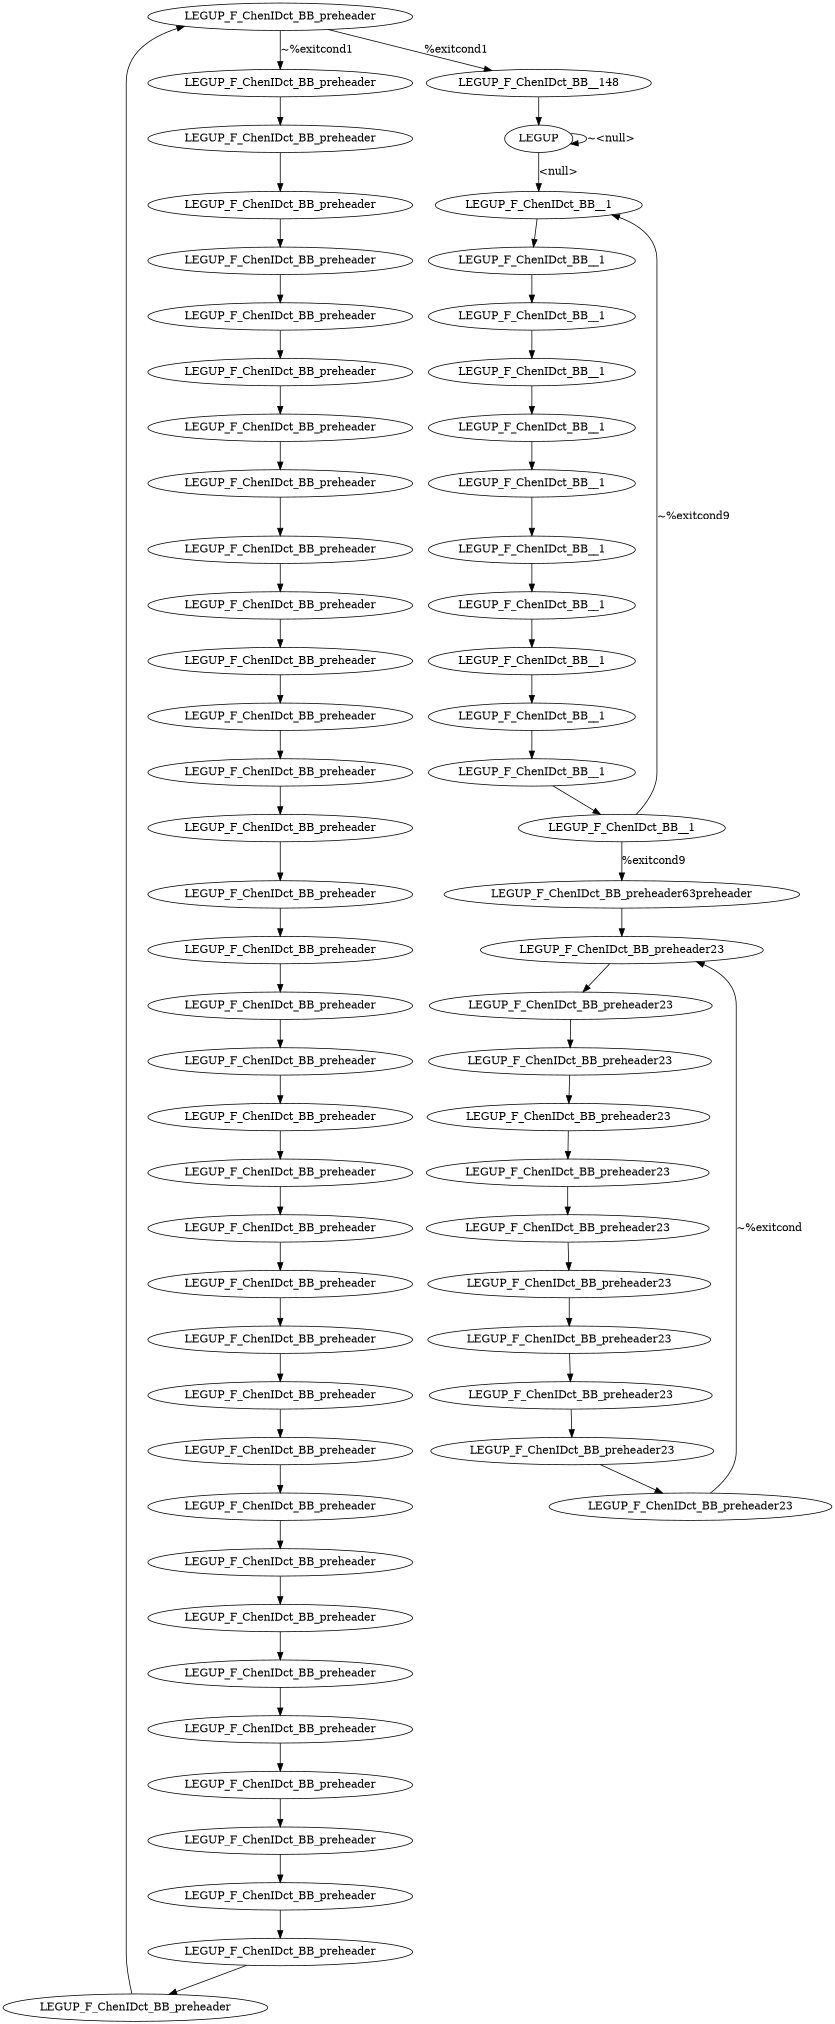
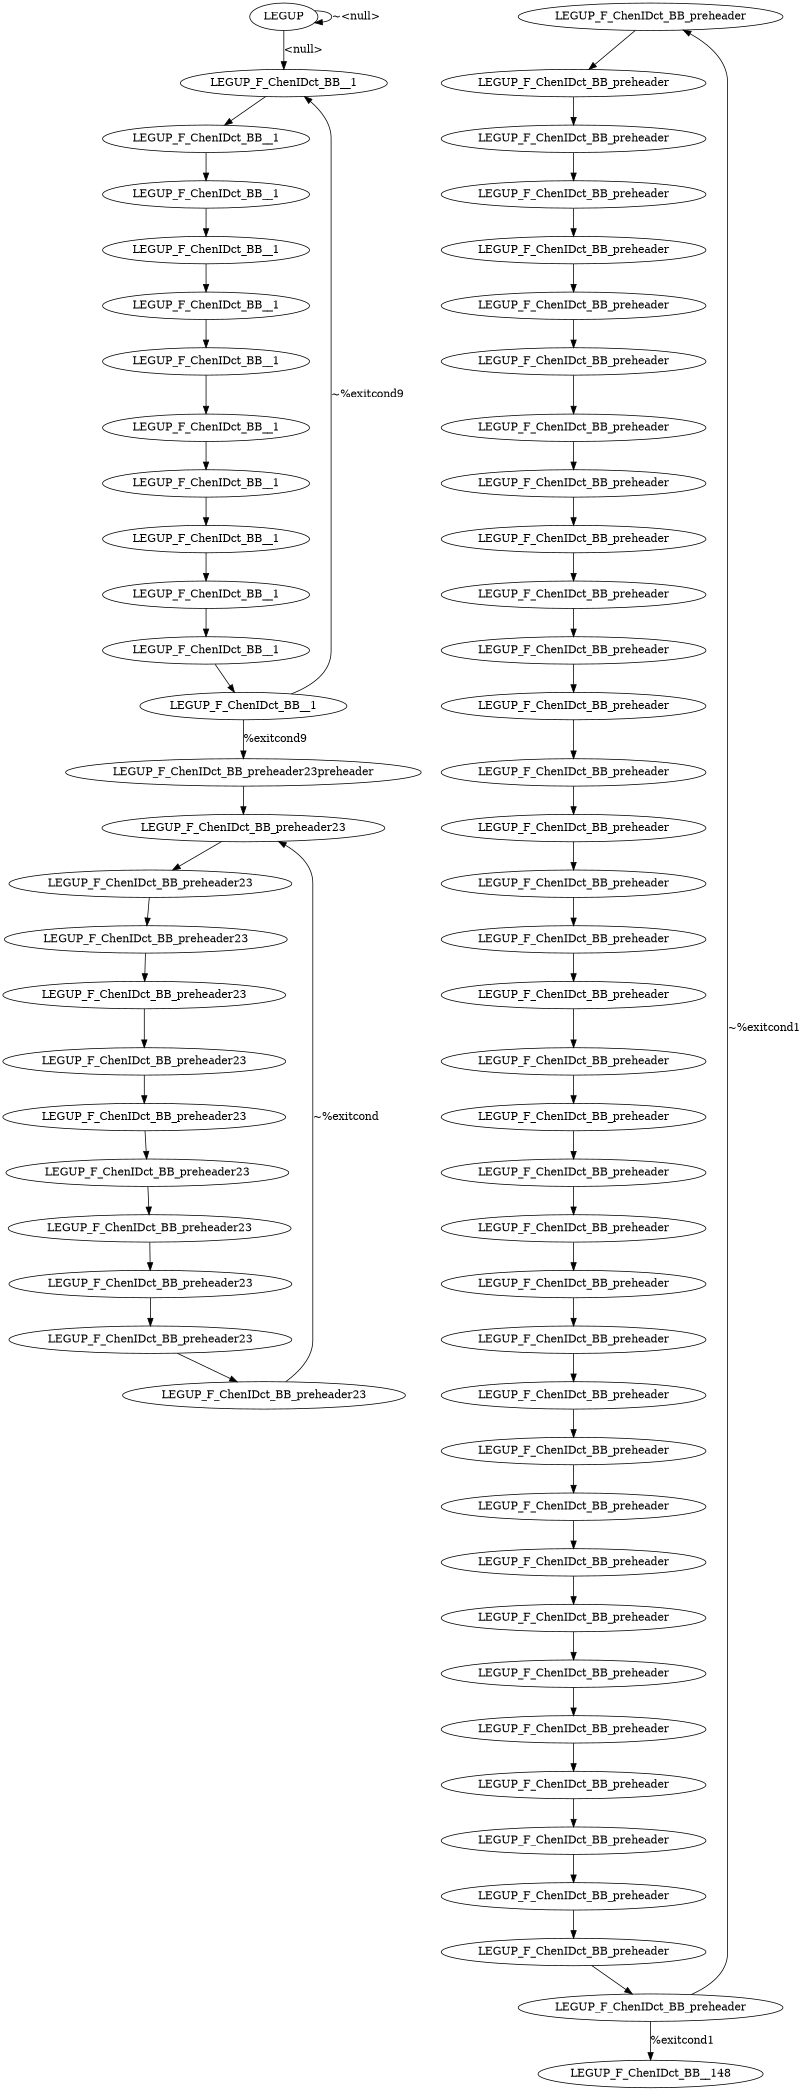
(539, 107) -> none
(622, 894) -> (243, 772)
